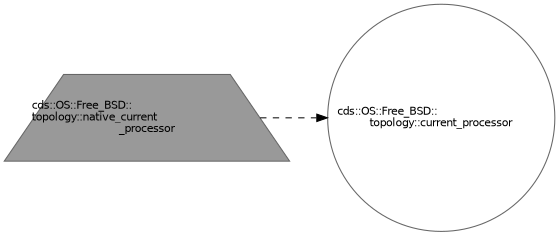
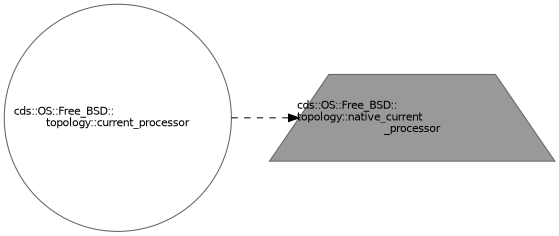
(288, 118) -> (260, 118)
